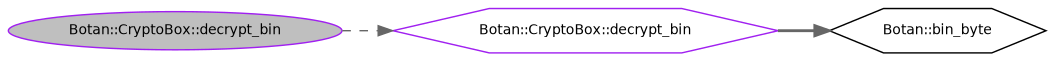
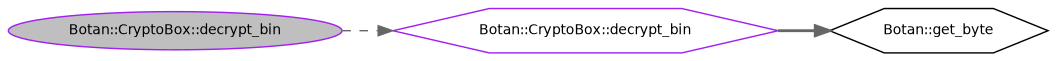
(938, 31) -> (939, 31)
